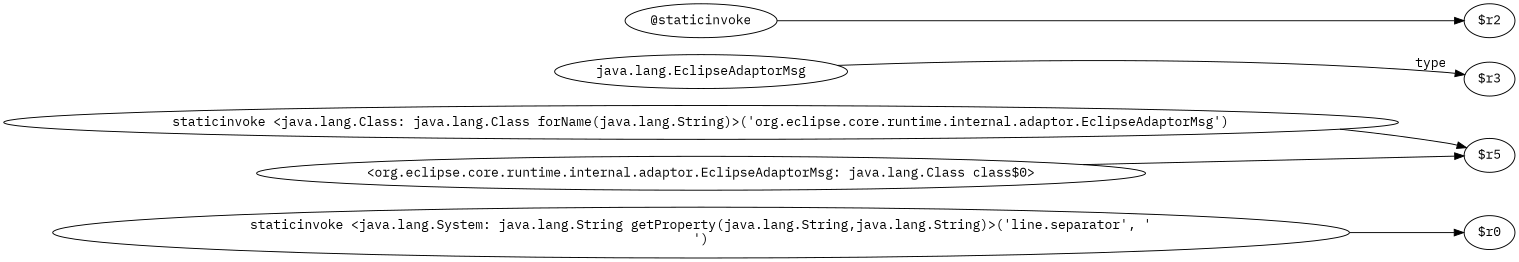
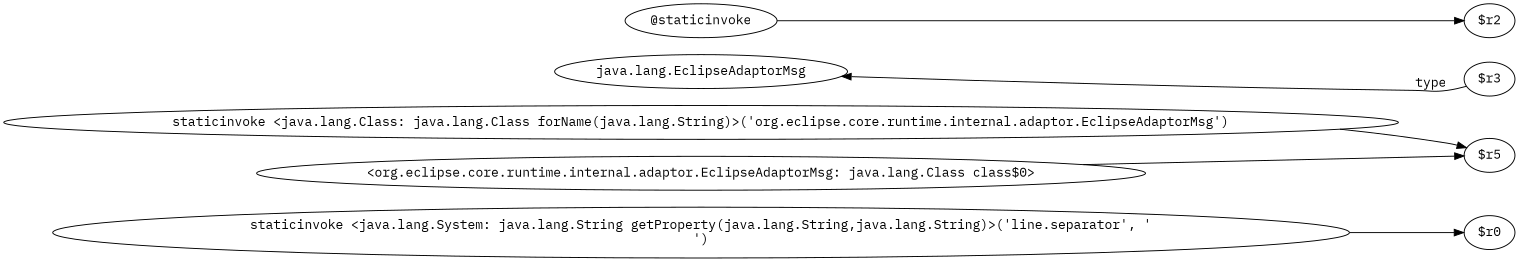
(1146, 61) -> (1159, 85)
